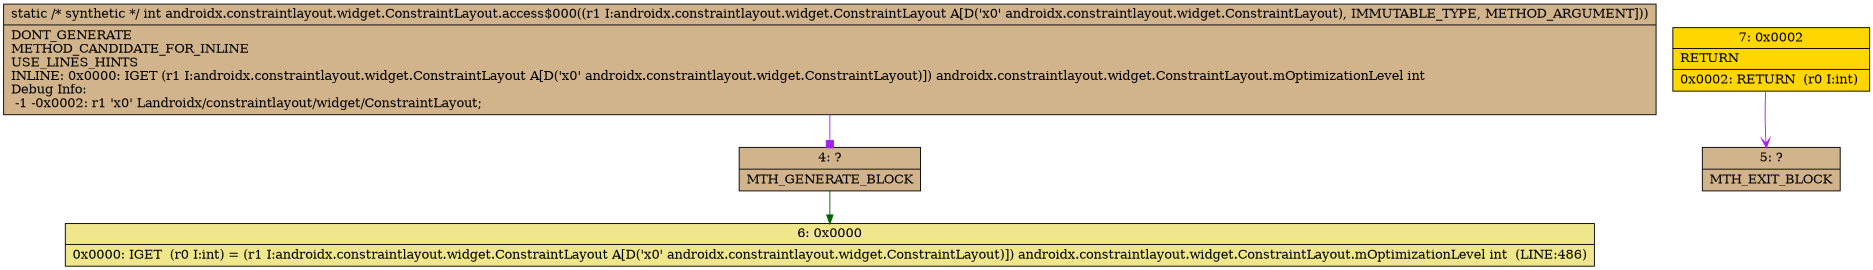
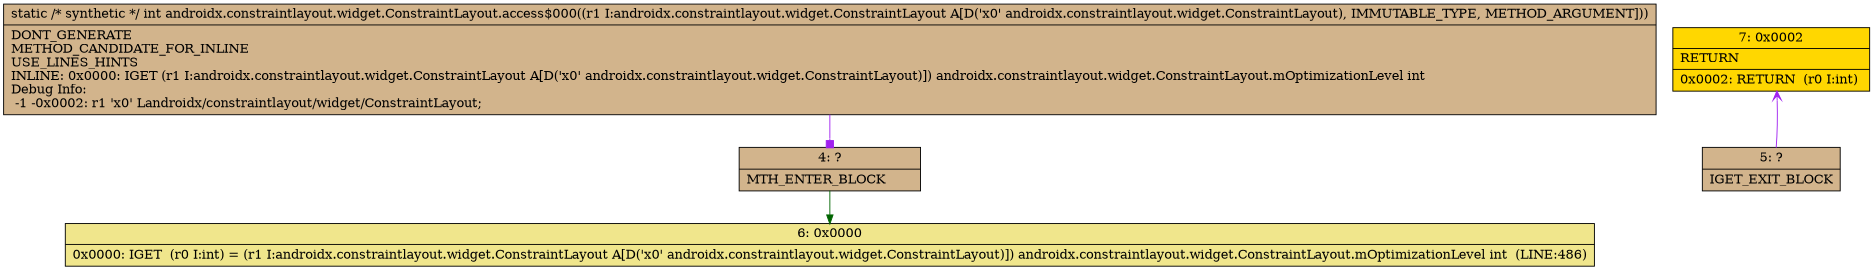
(1765, 115) -> (1777, 124)
(830, 180) -> (816, 180)
(1771, 180) -> (1771, 180)
